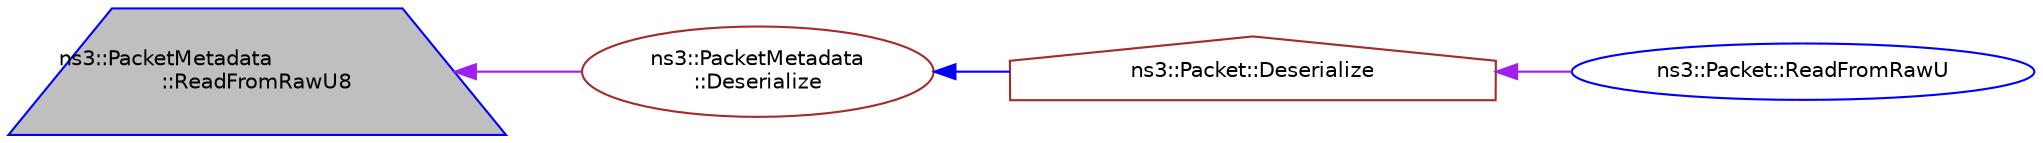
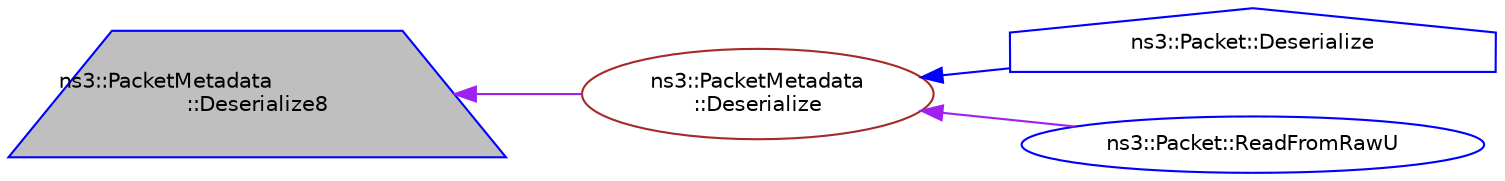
(257, 72) -> (257, 94)
(1253, 72) -> (1253, 43)
(1545, 72) -> (1009, 120)
